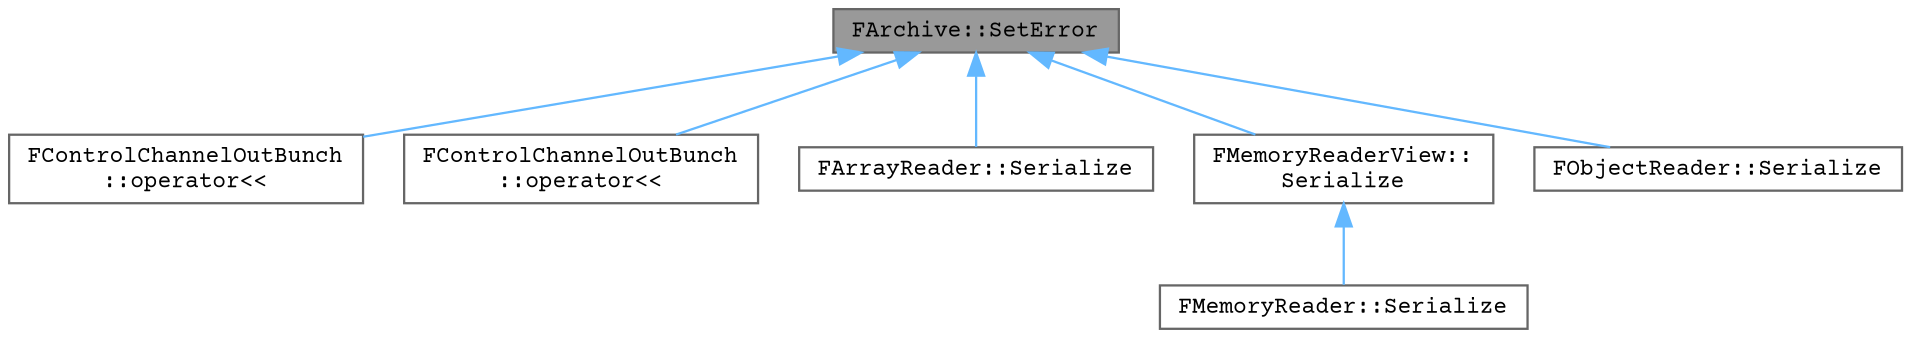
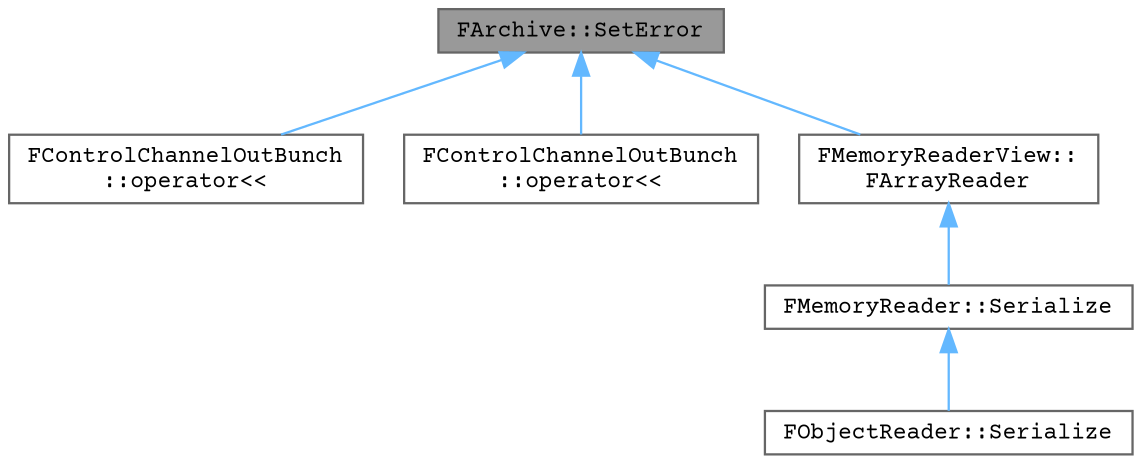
(1359, 102) -> (949, 382)
(976, 169) -> none
(1344, 169) -> (949, 169)
